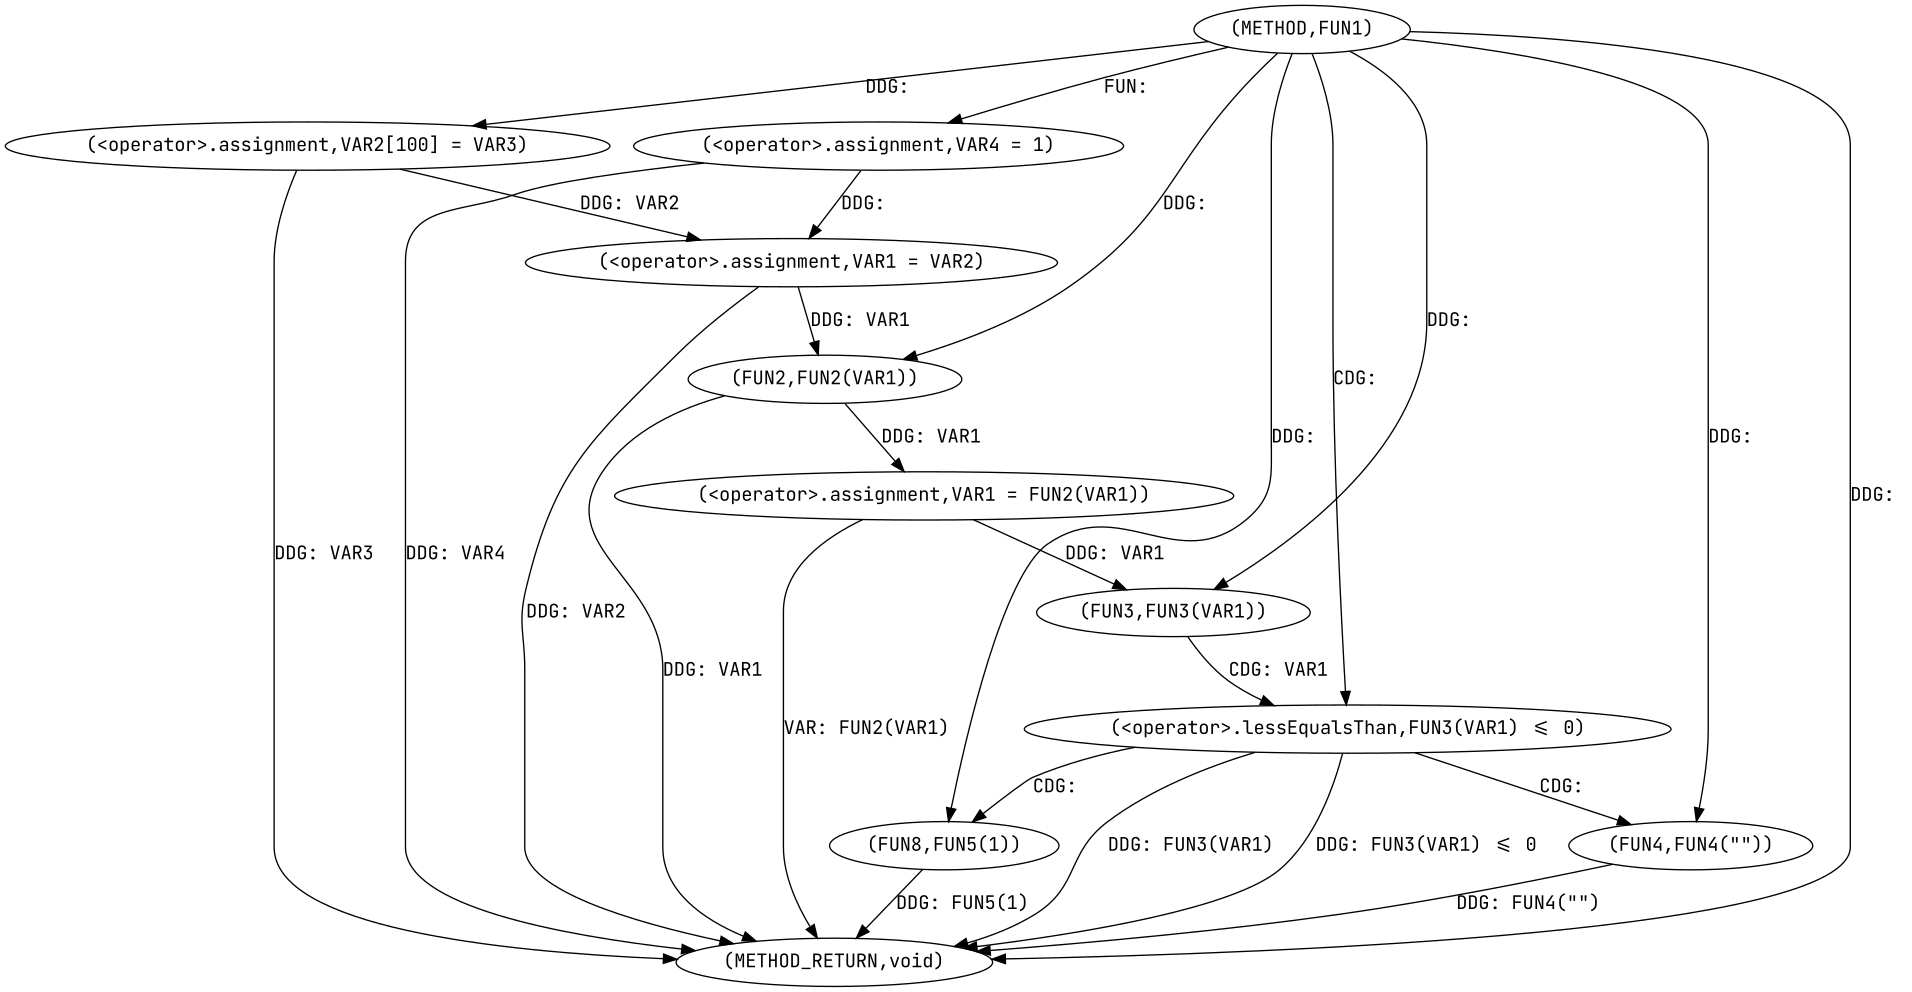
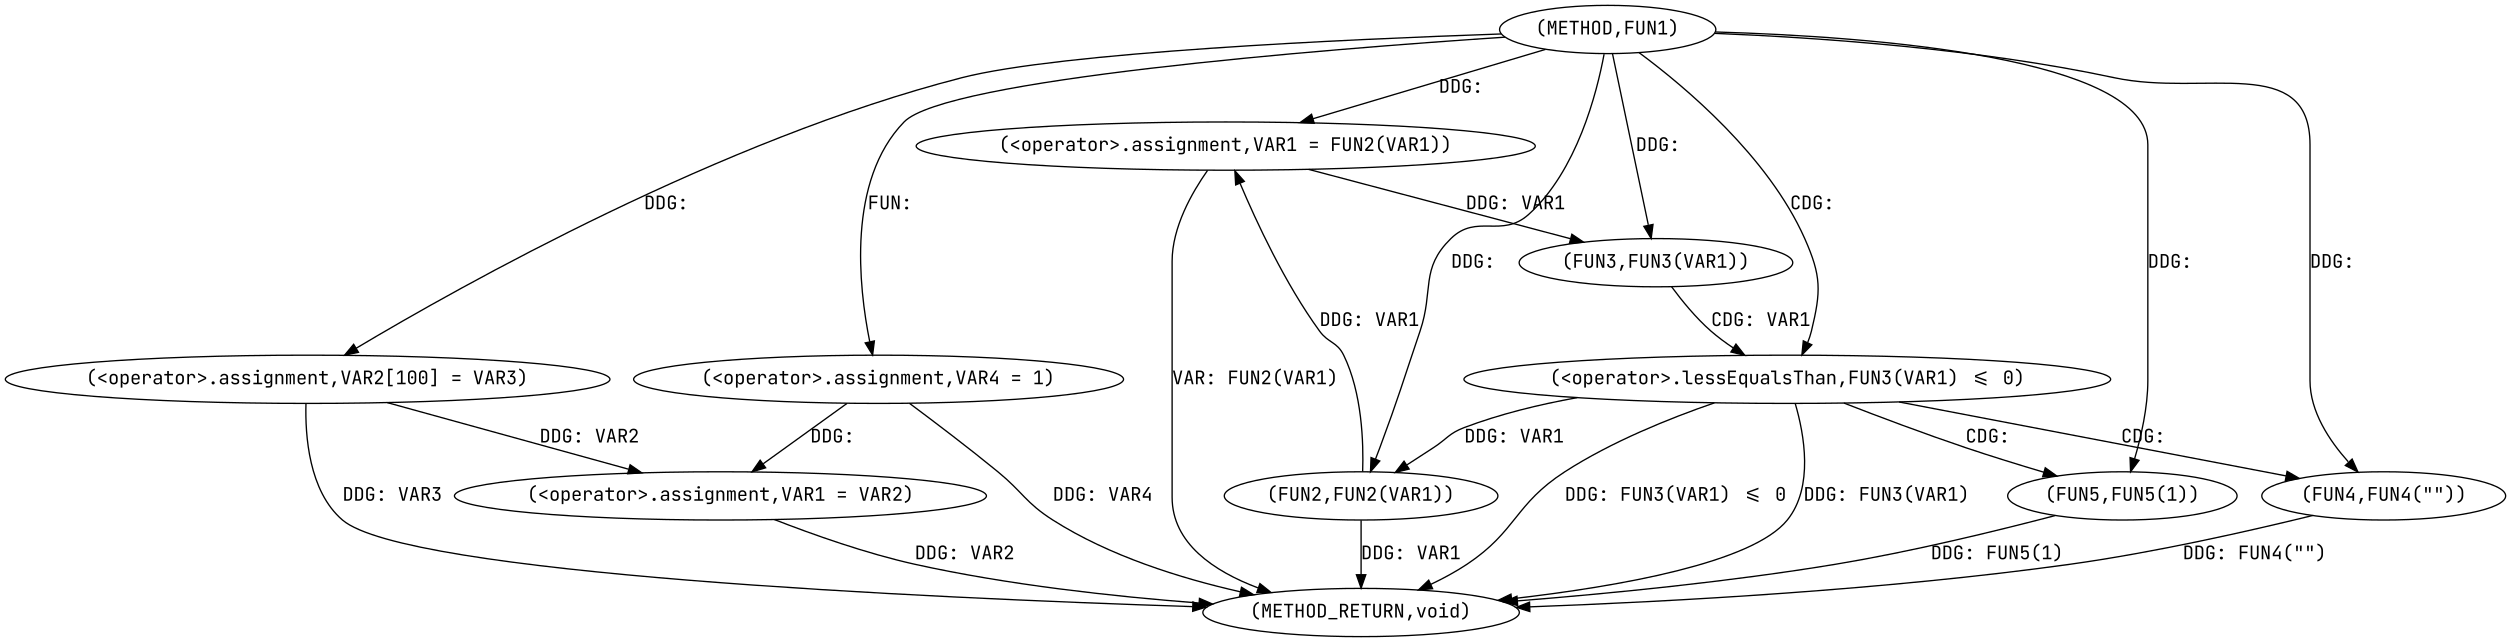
(806, 315) -> (1487, 420)
(1850, 691) -> (1429, 84)
(944, 846) -> (2122, 496)
